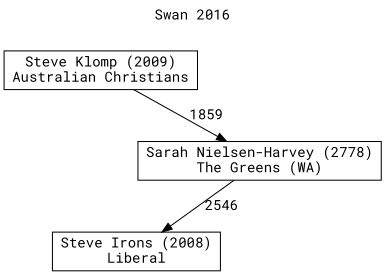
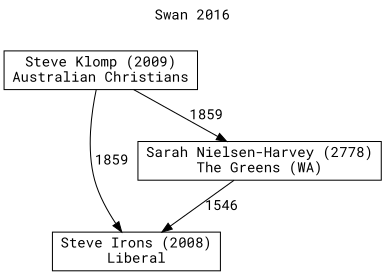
none -> (91, 159)
(222, 206) -> (222, 206)
